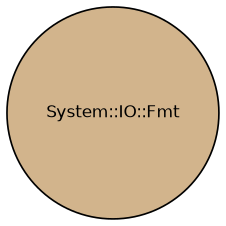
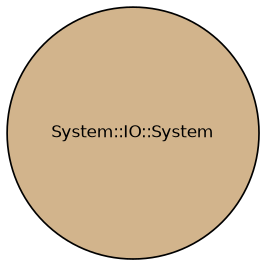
(113, 113) -> (133, 133)
